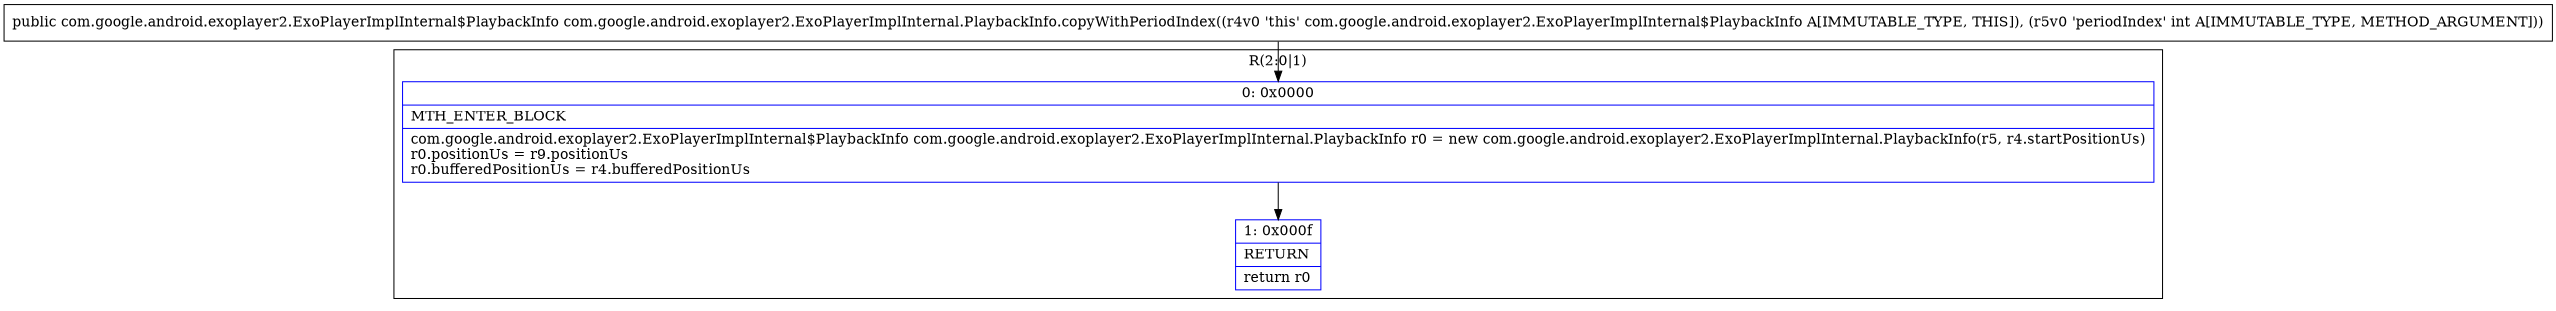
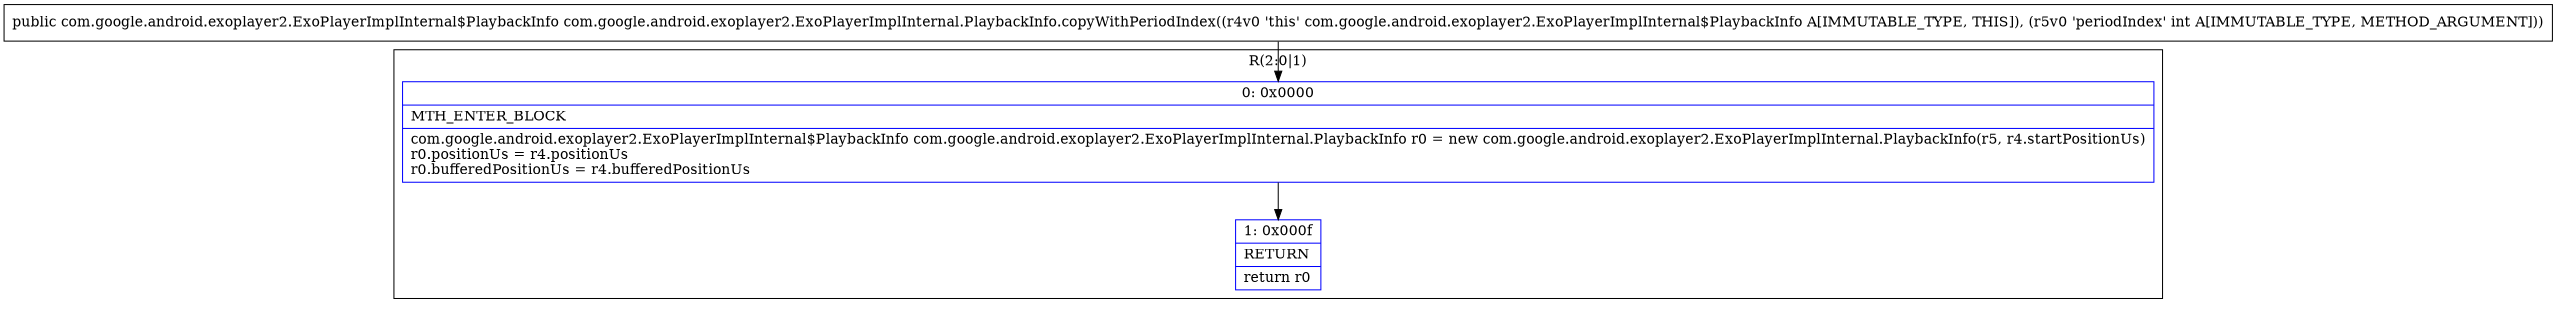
(520, 155) -> (520, 155)
